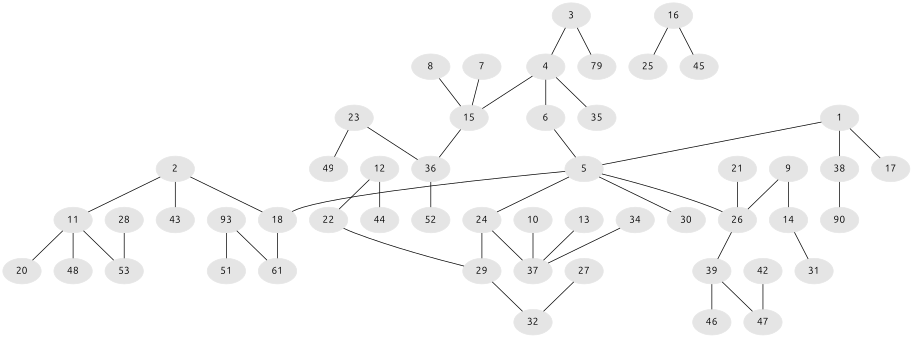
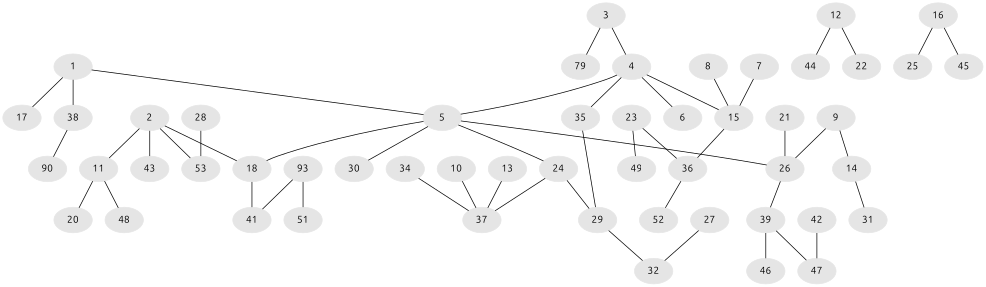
(565, 143) -> (540, 98)
(99, 245) -> (175, 143)
(403, 249) -> (589, 169)
(278, 271) -> (252, 220)
